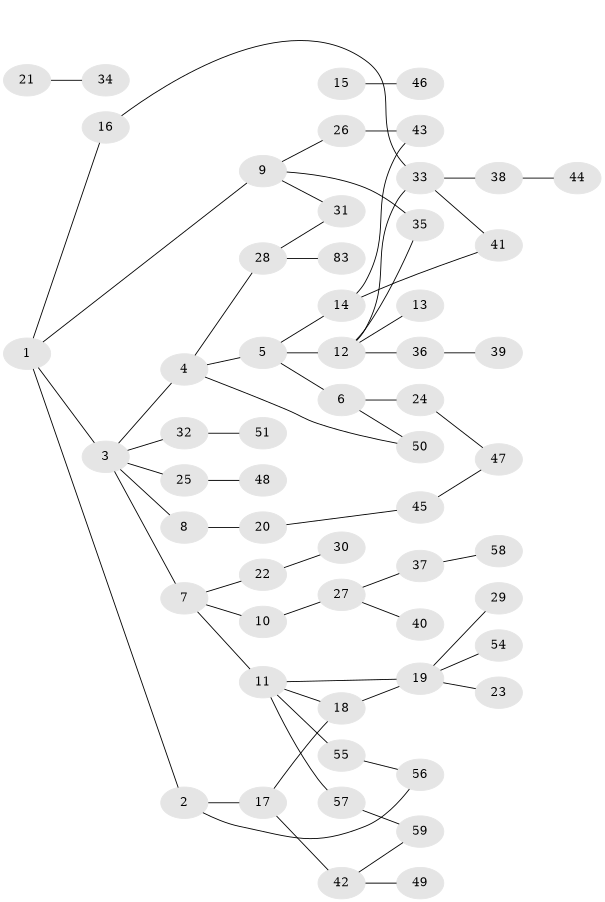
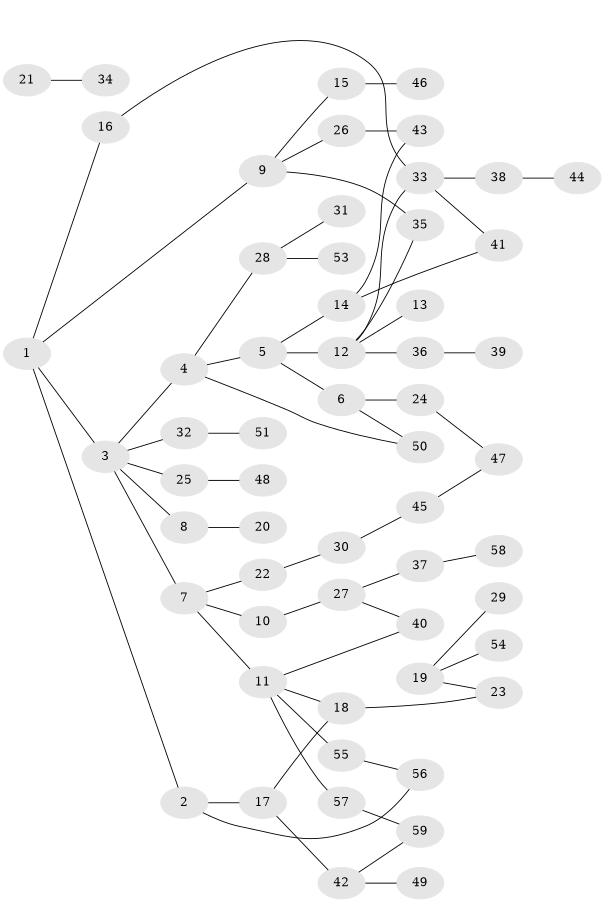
(302, 191) -> (301, 127)
(342, 259) -> (342, 259)
(342, 518) -> (381, 528)
(342, 680) -> (341, 653)
(381, 694) -> (421, 705)
